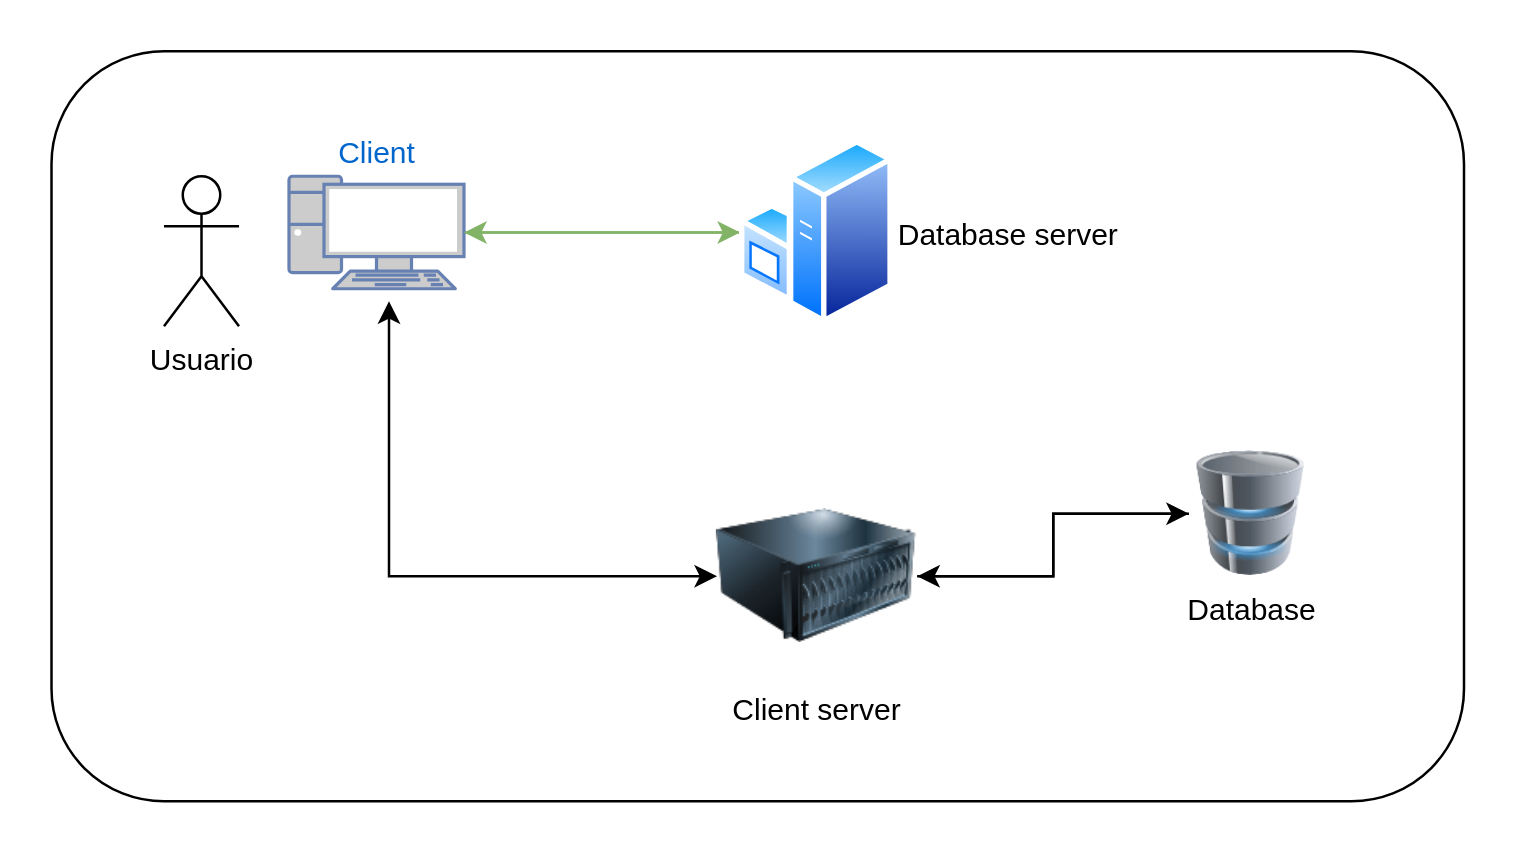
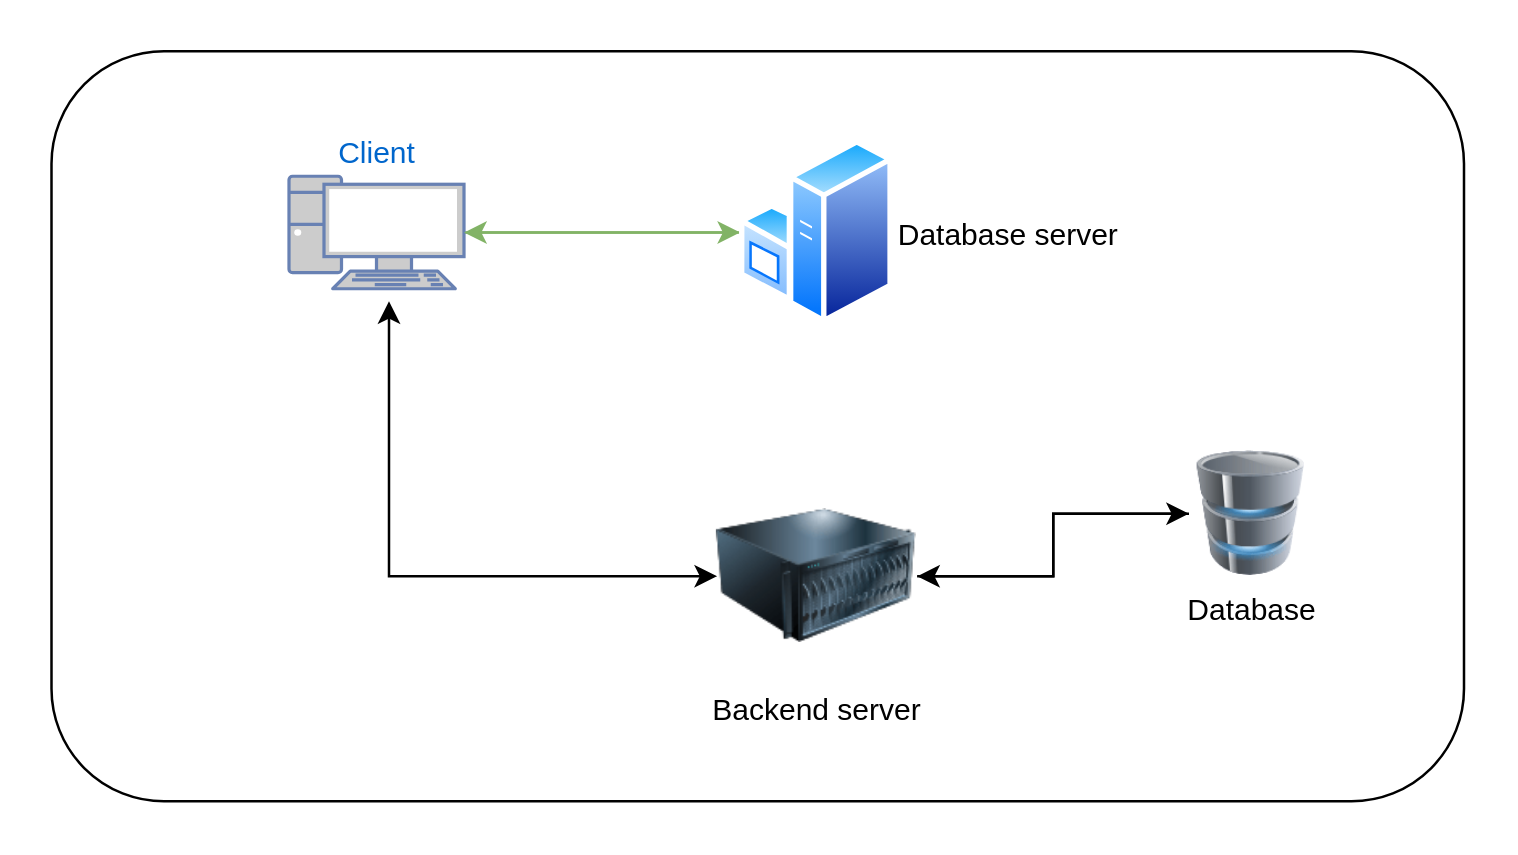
(201, 251) -> none
(818, 712) -> (818, 712)
